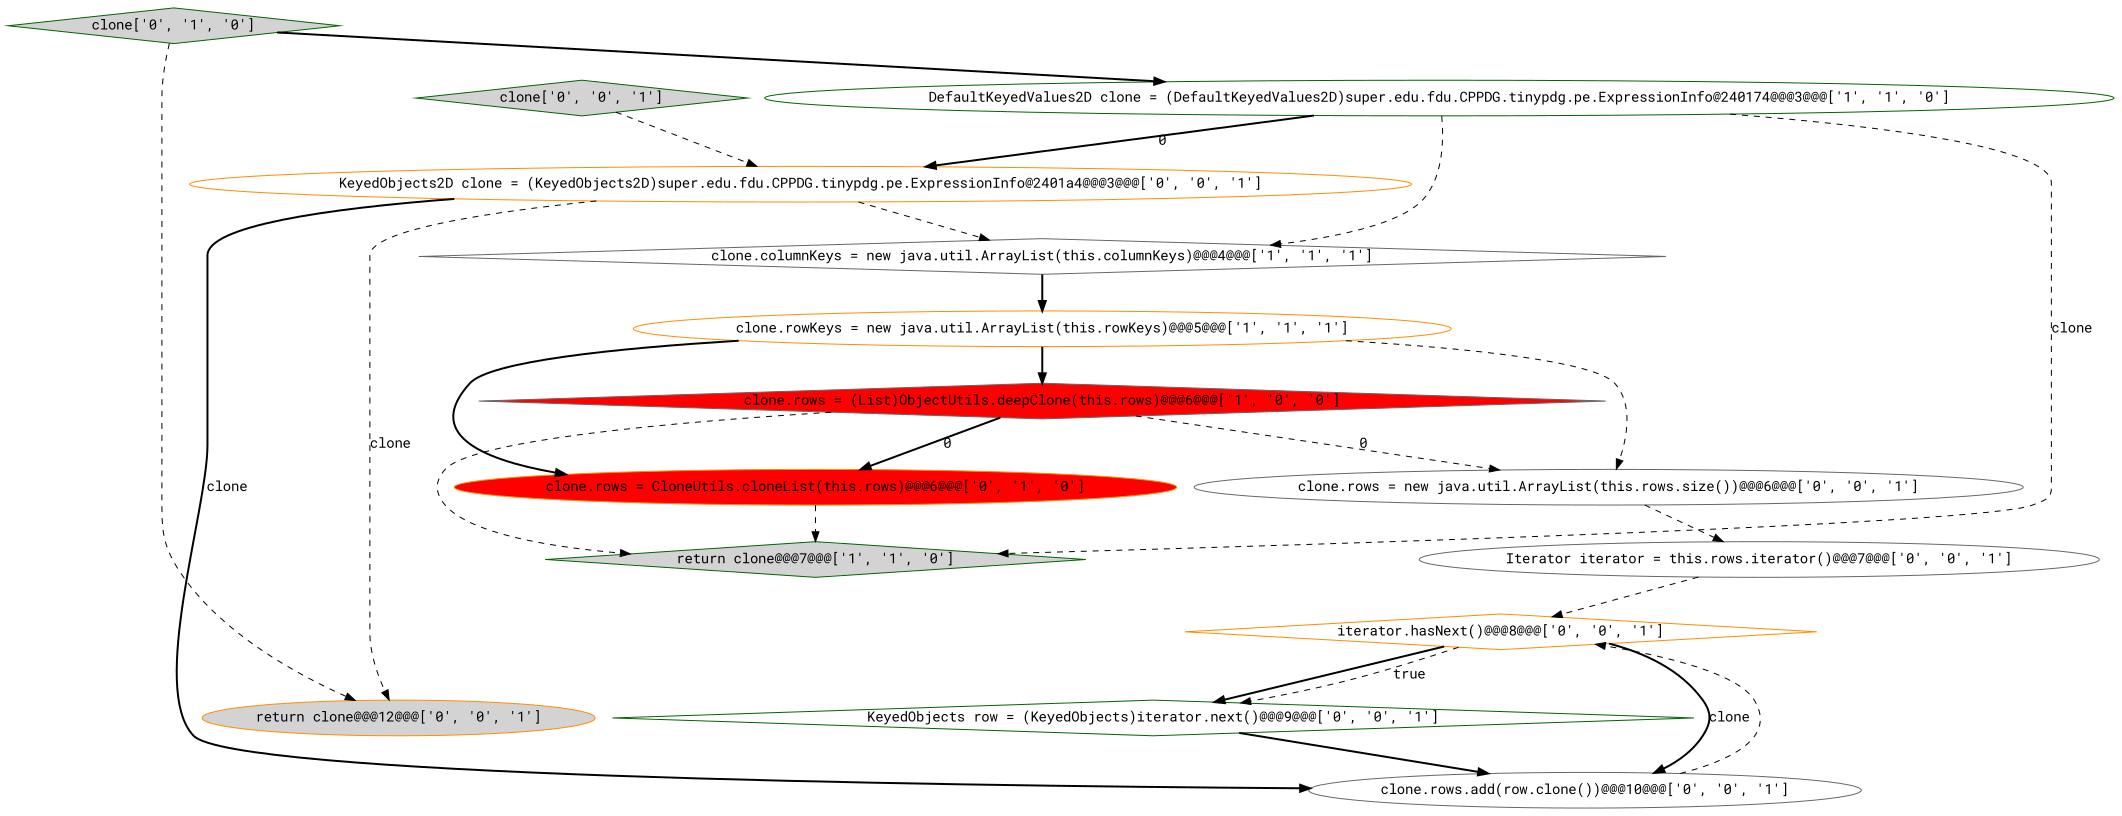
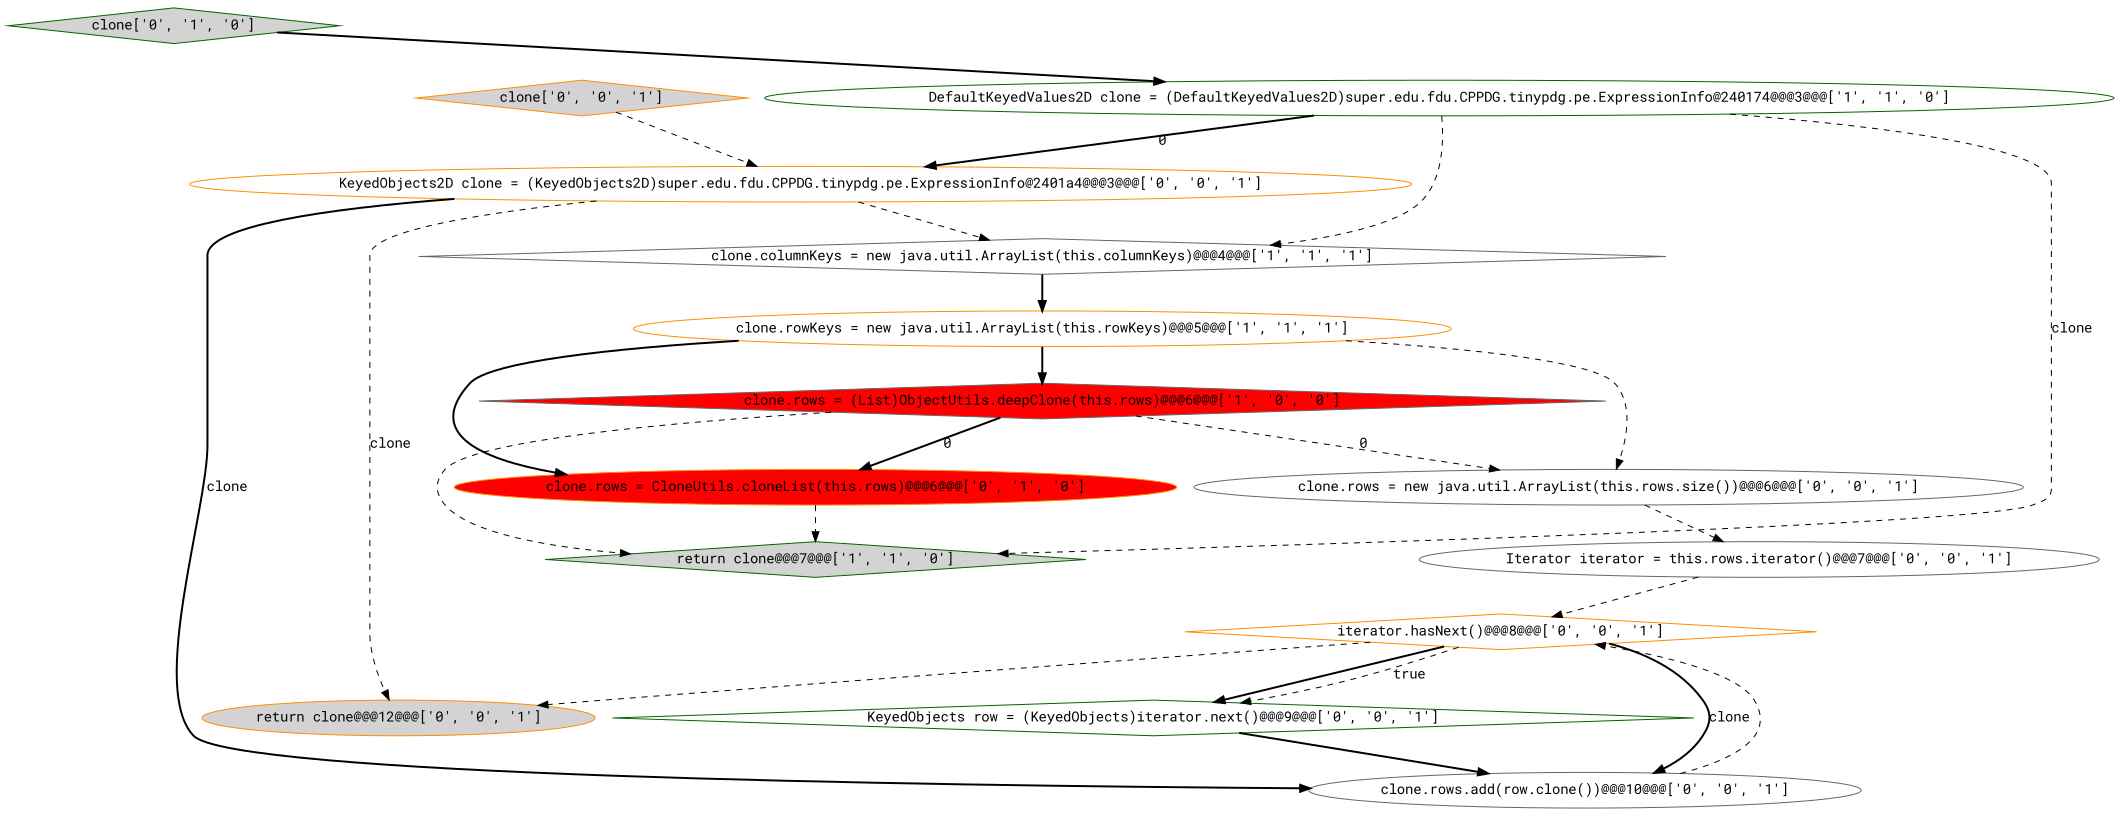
(582, 98) -> (582, 98)
(162, 414) -> (959, 673)
